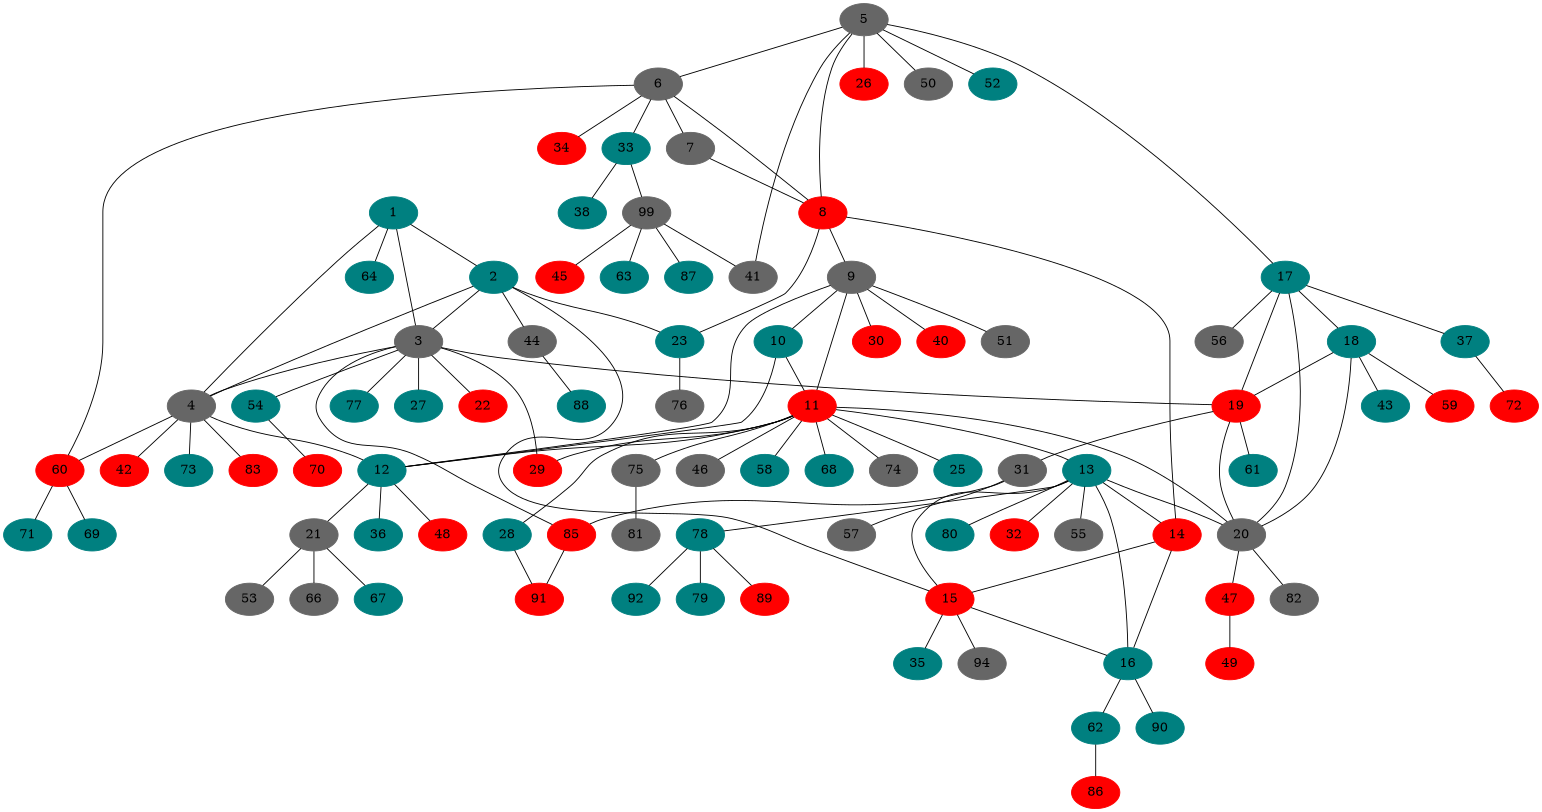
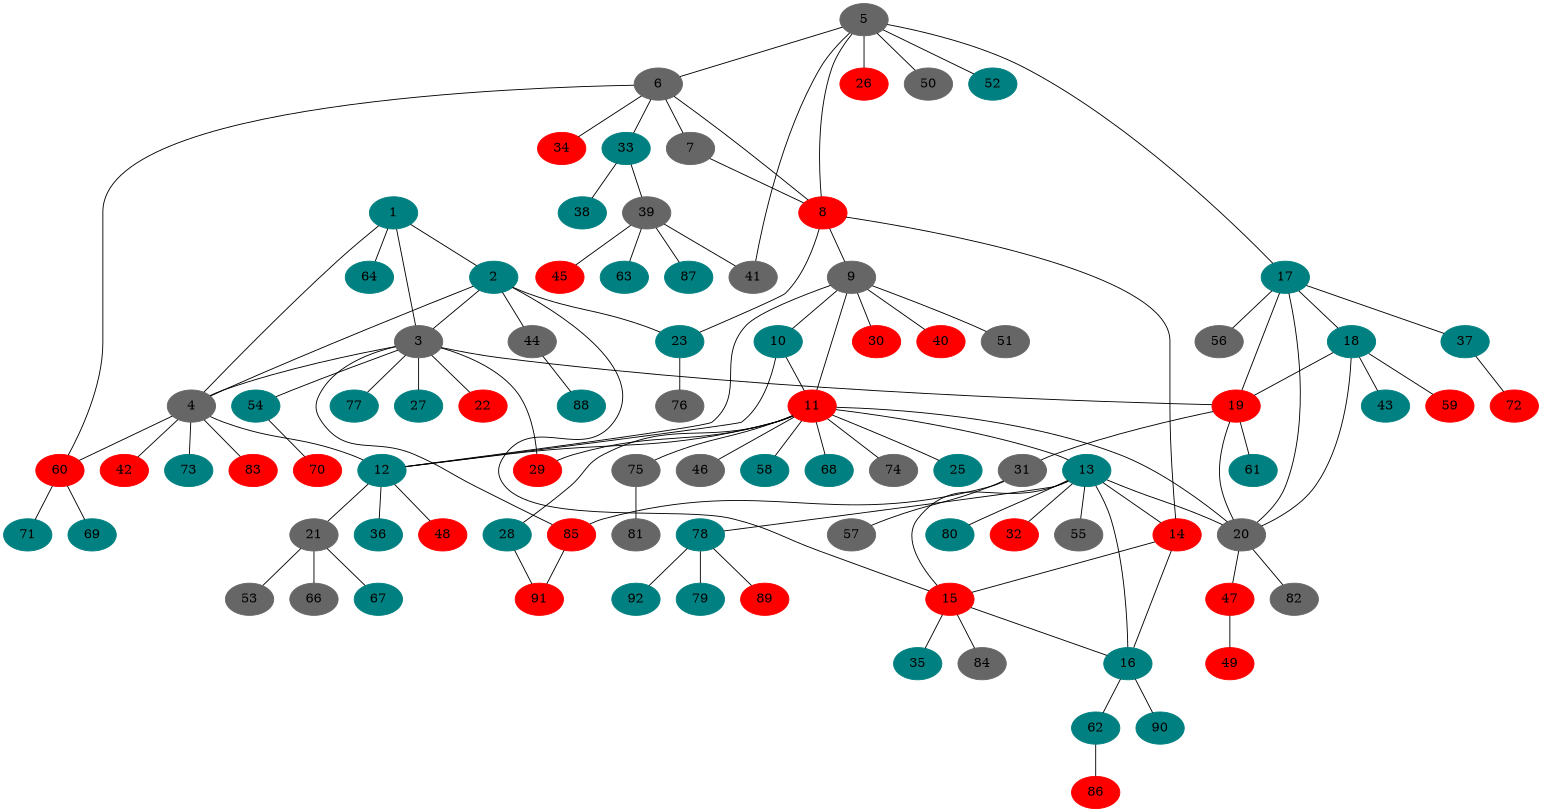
(647, 213) -> (647, 213)
(982, 664) -> (982, 664)
